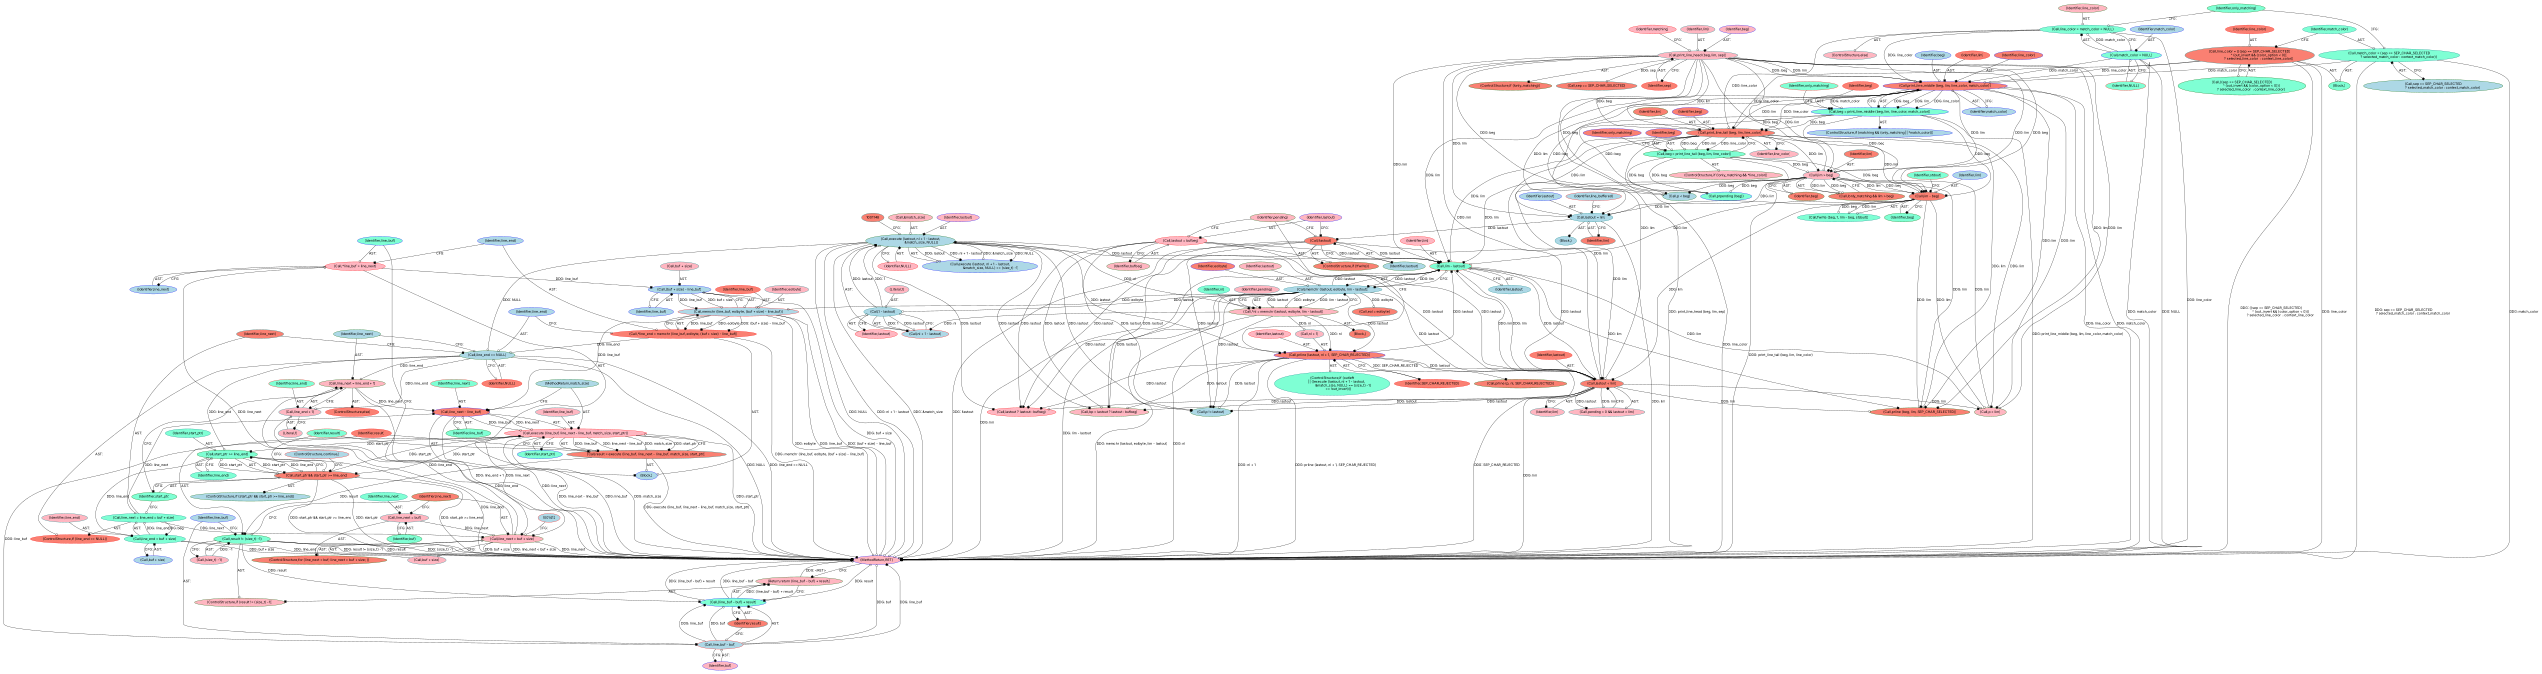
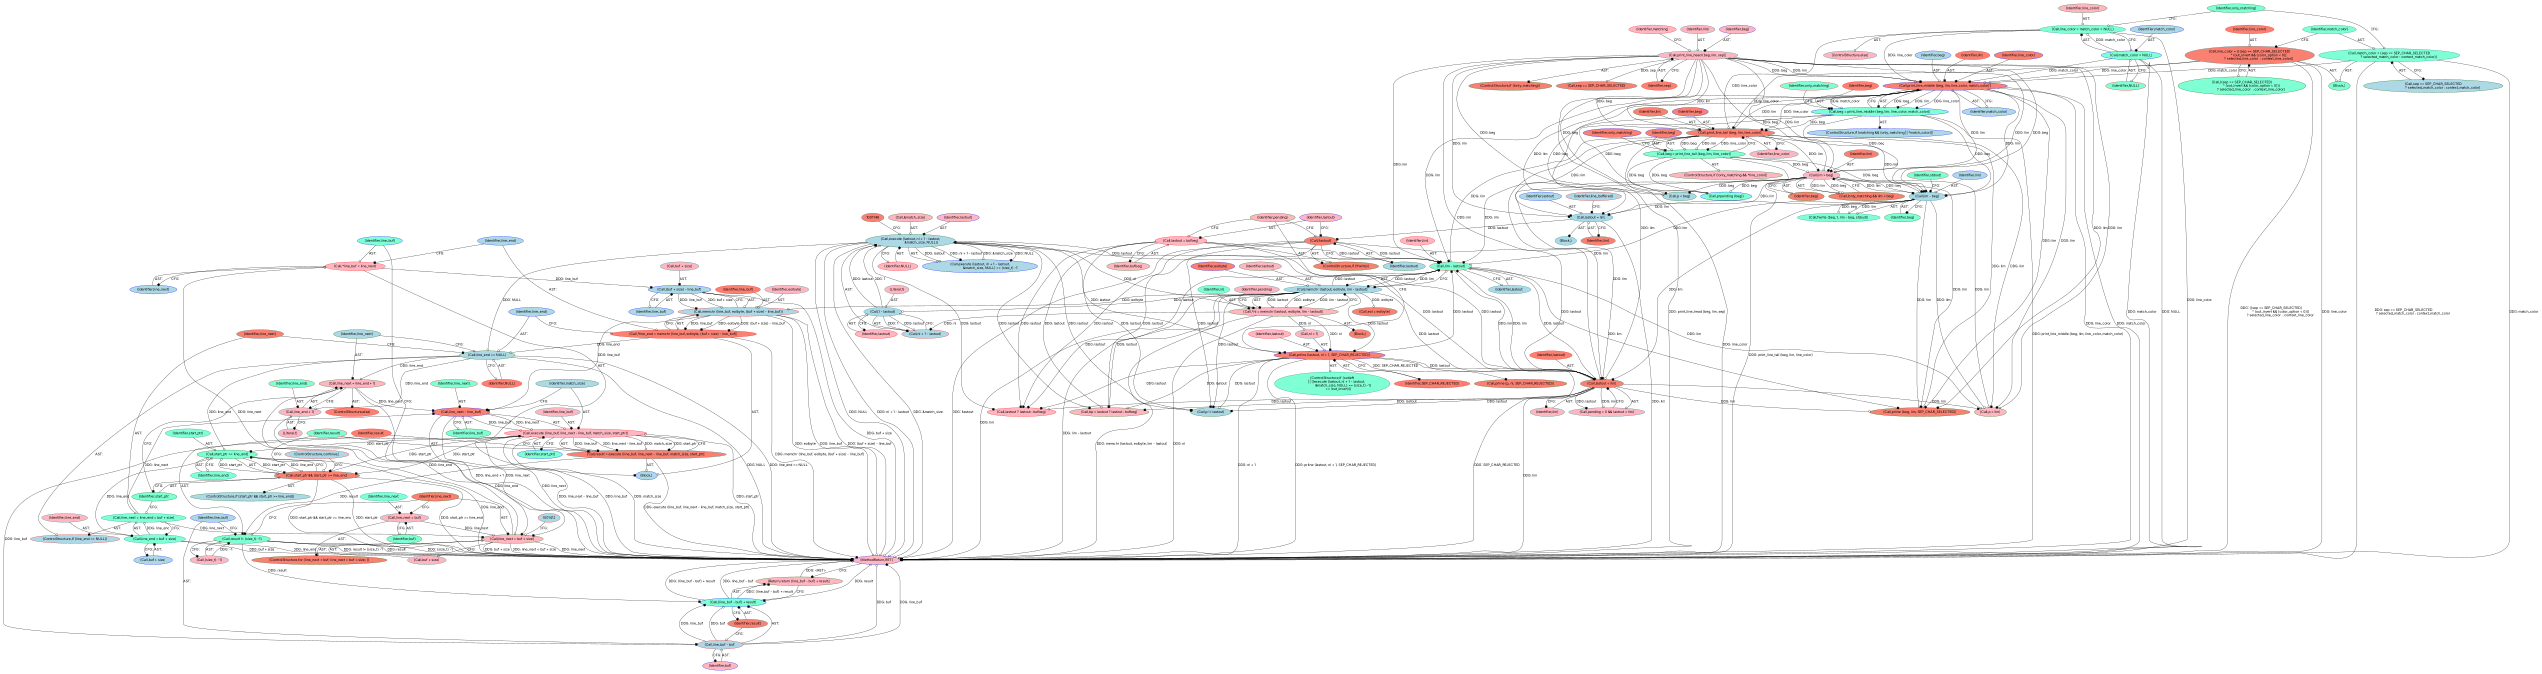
none -> (2007, 151)
(1927, 196) -> (1927, 196)
(567, 384) -> (567, 384)
(176, 528) -> (176, 528)
(75, 539) -> (75, 539)
(240, 602) -> none
